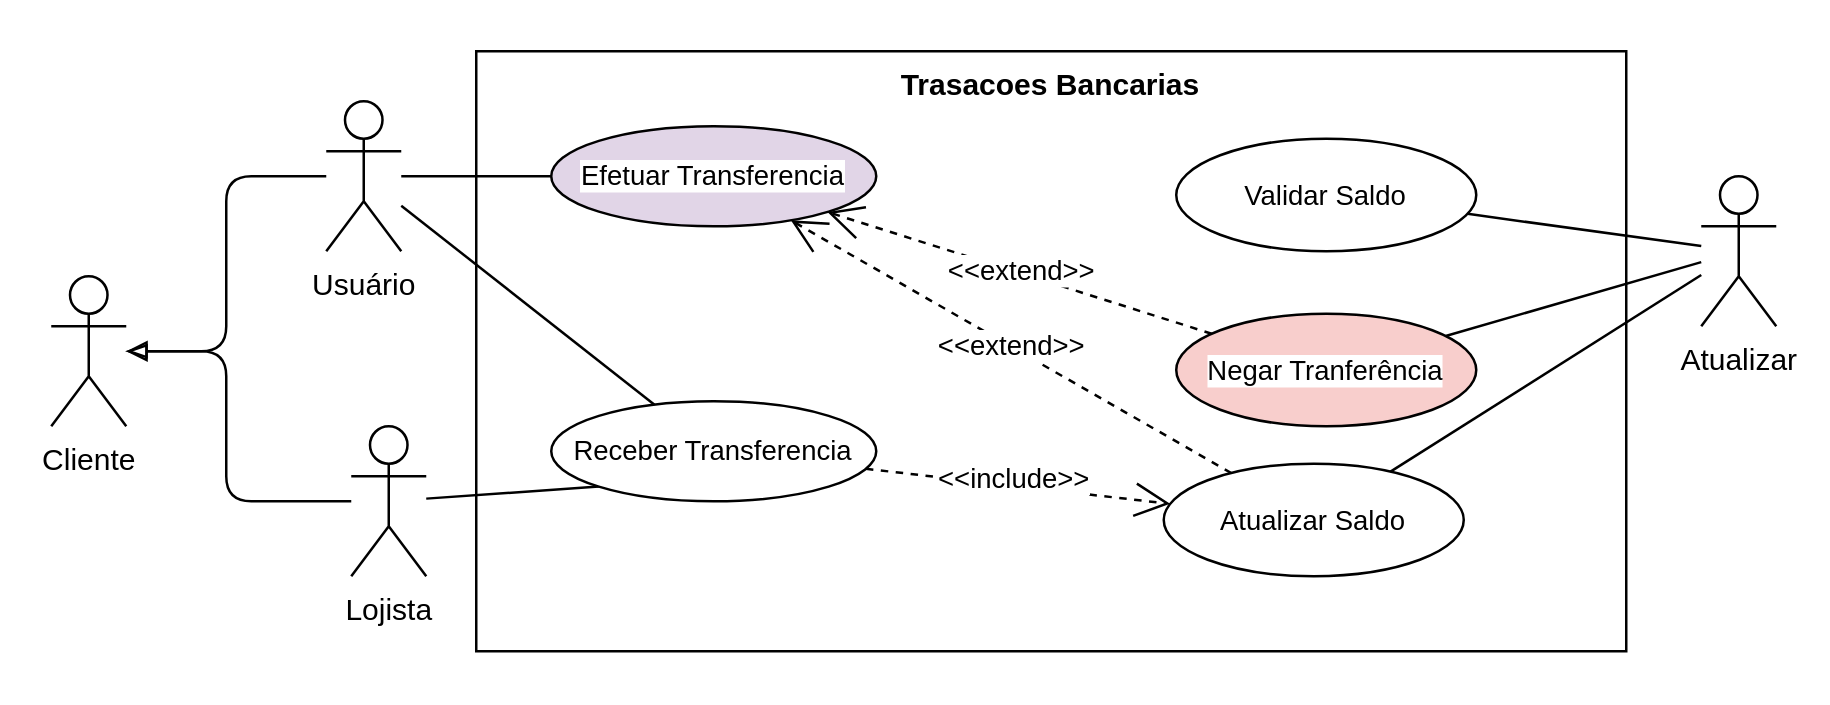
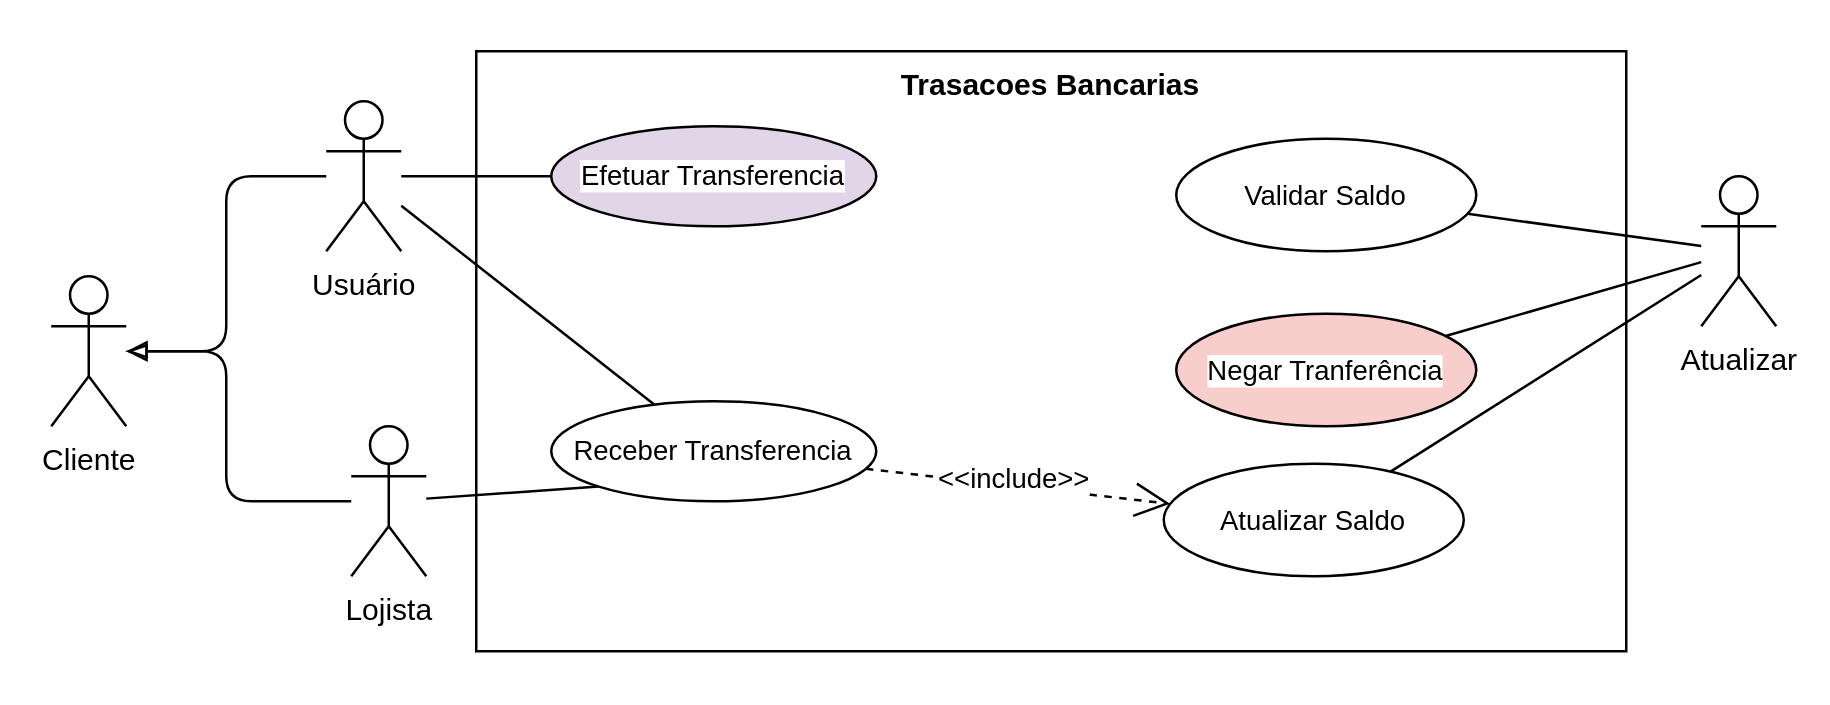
(1137, 310) -> none
(1136, 418) -> none
